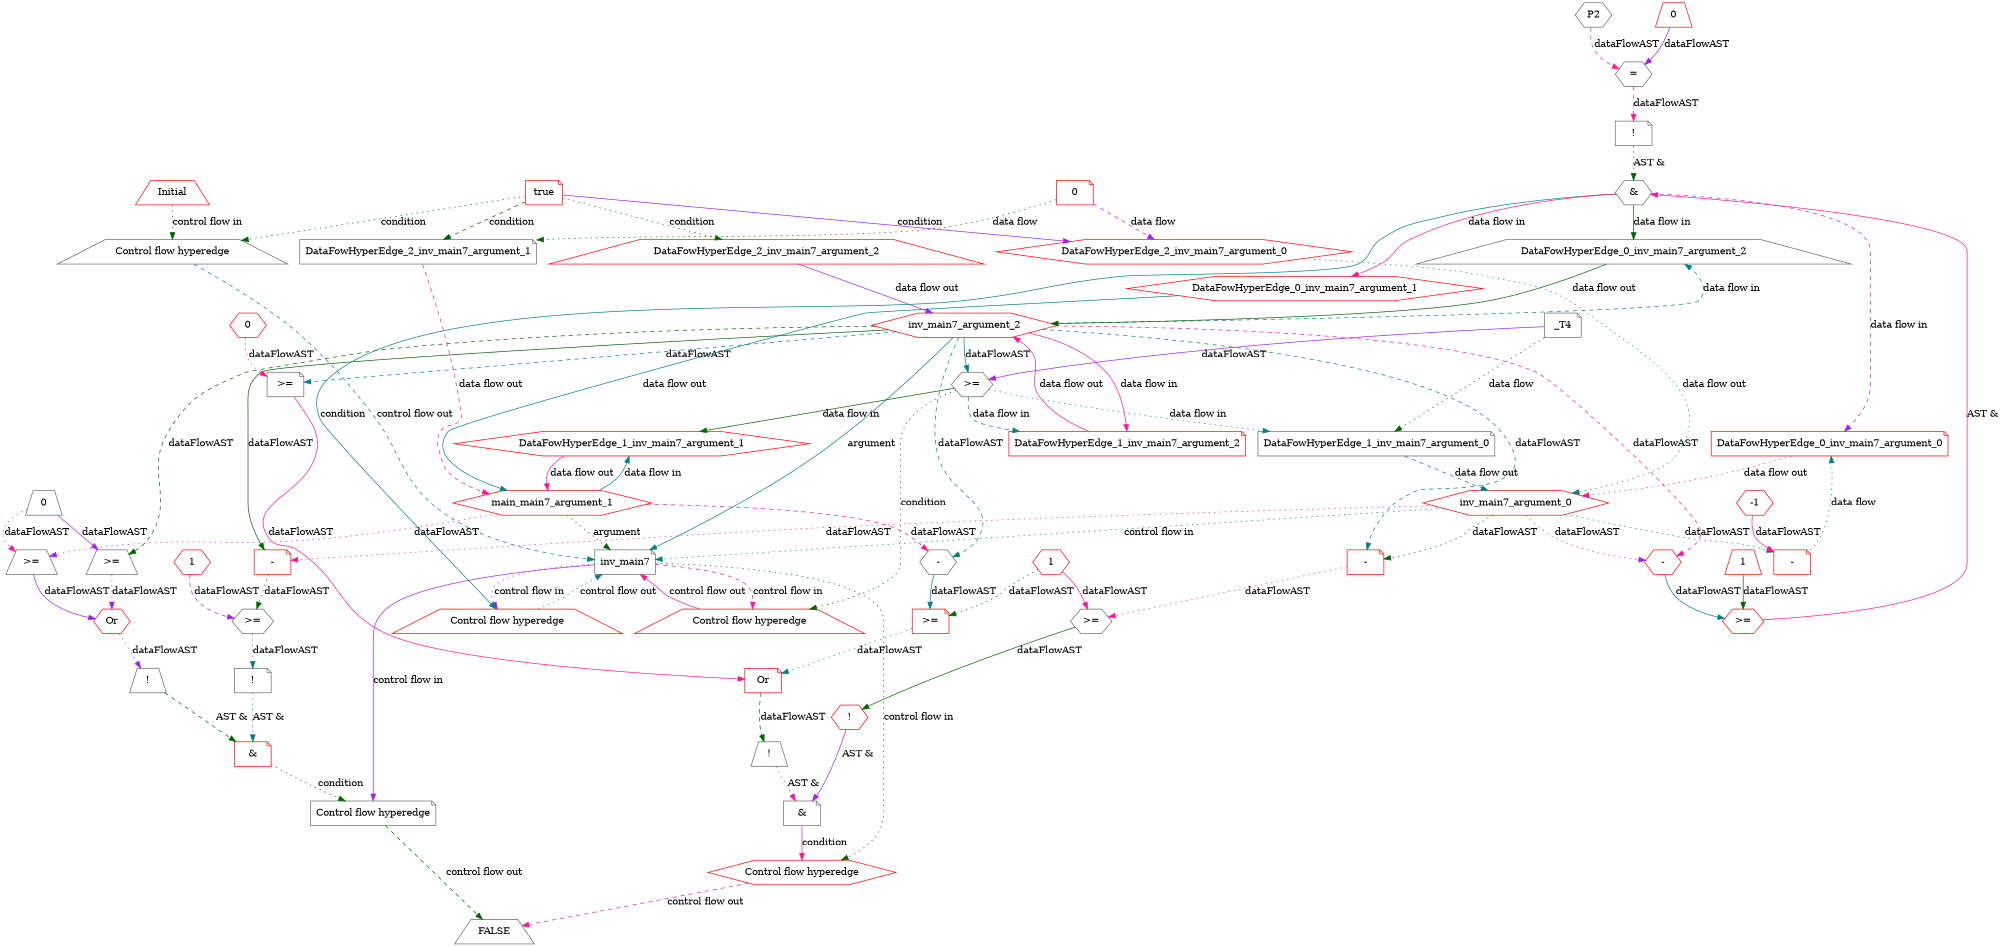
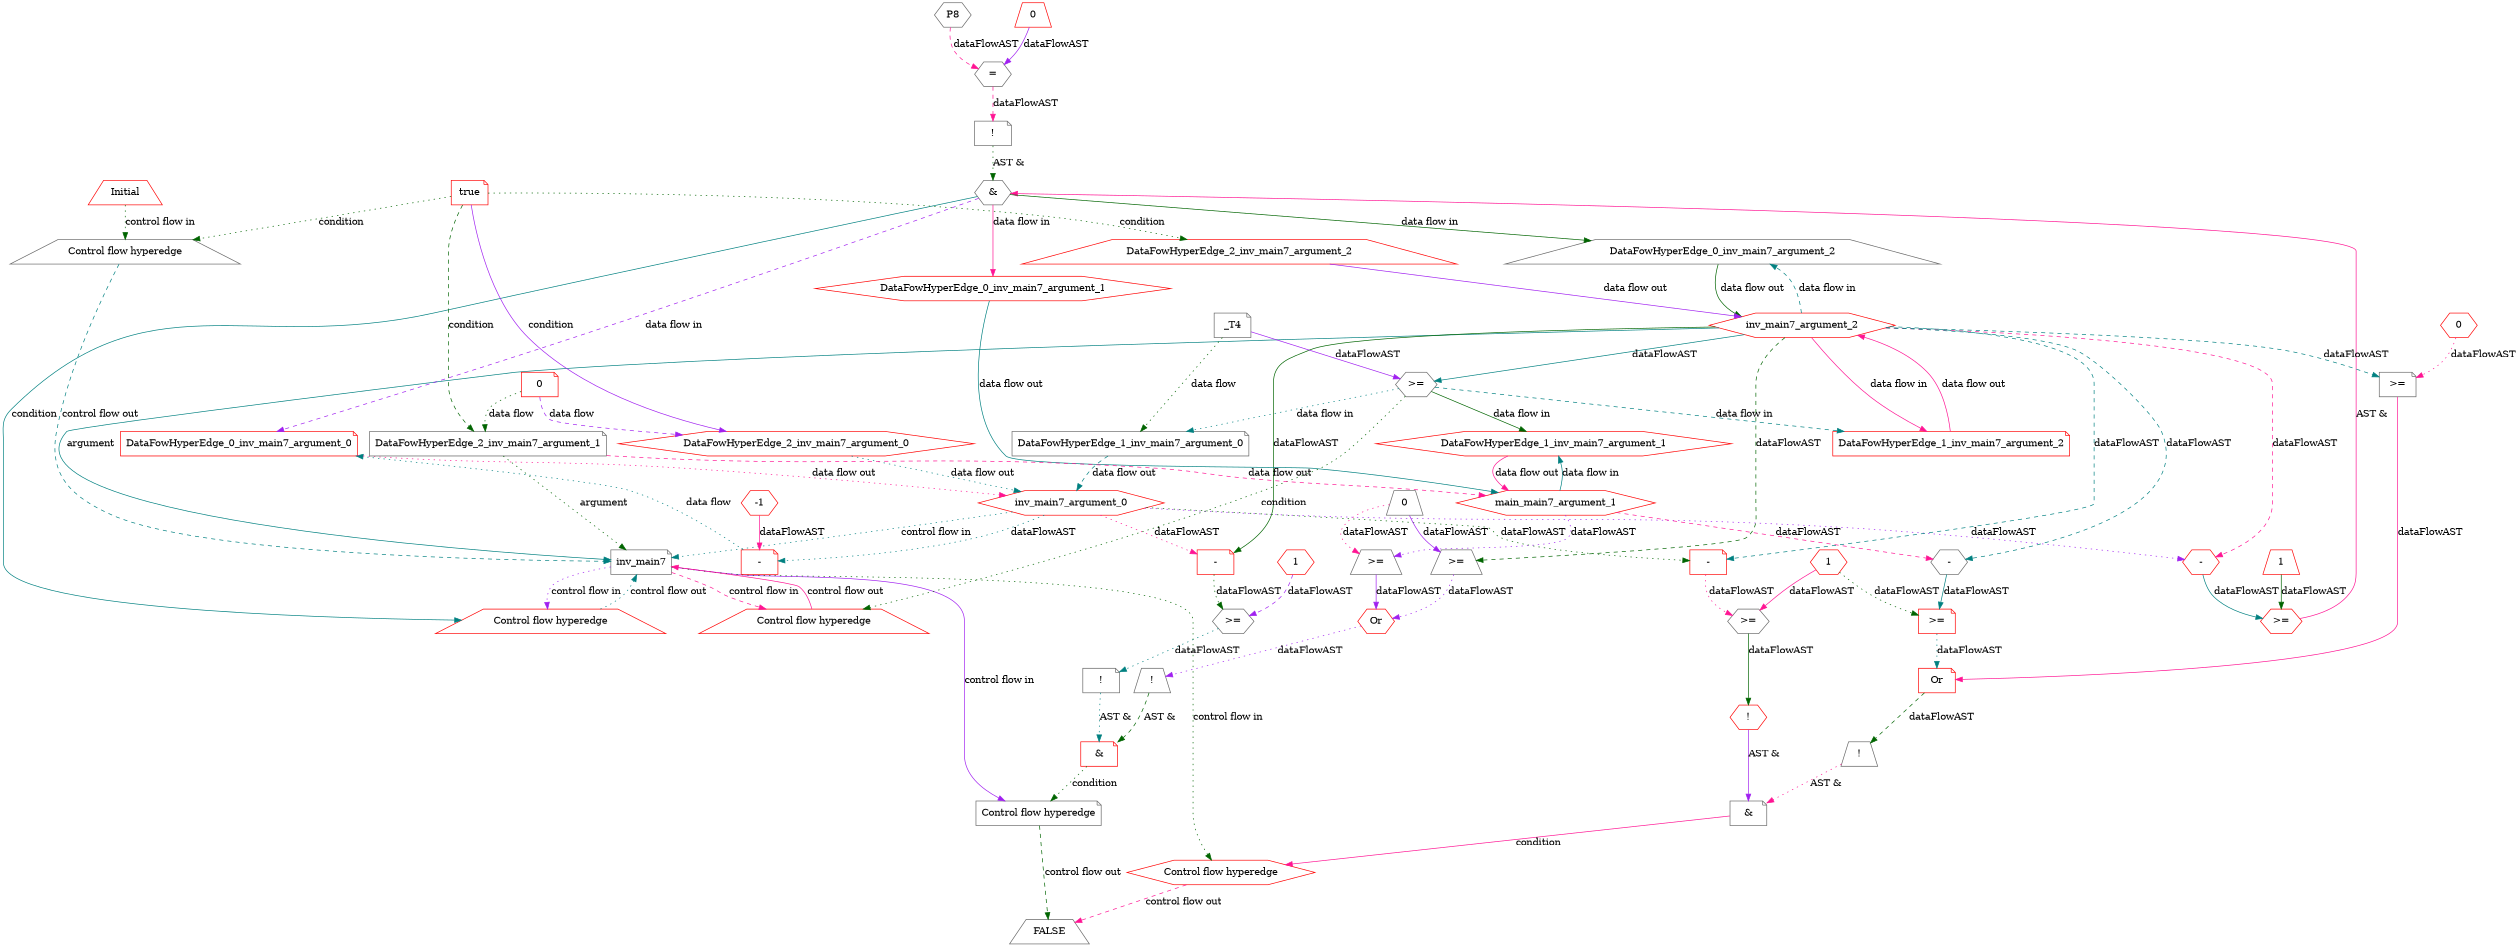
(1593, 15) -> (953, 15)
(586, 530) -> (562, 501)
